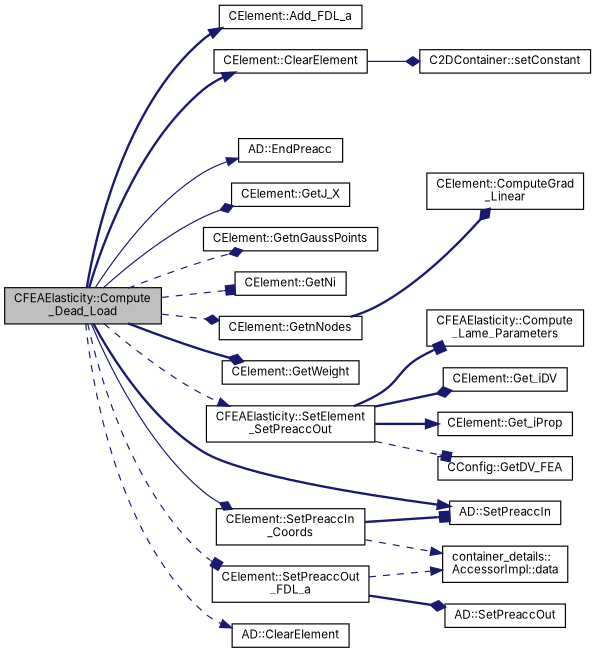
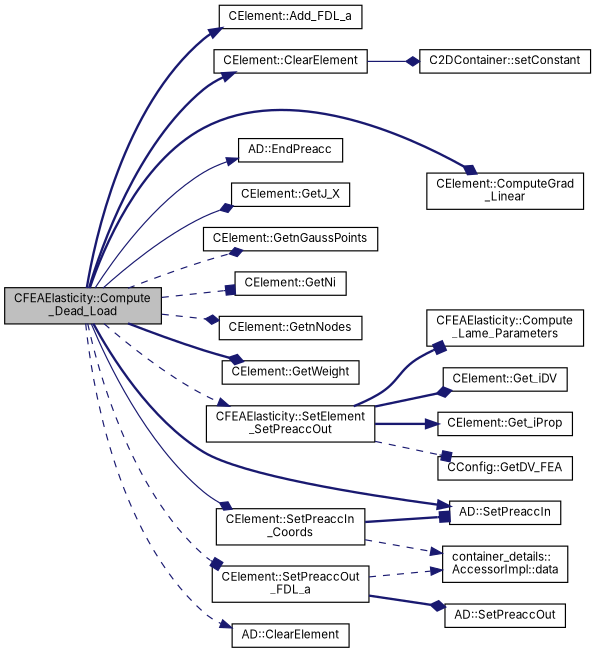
(421, 276) -> (238, 115)
